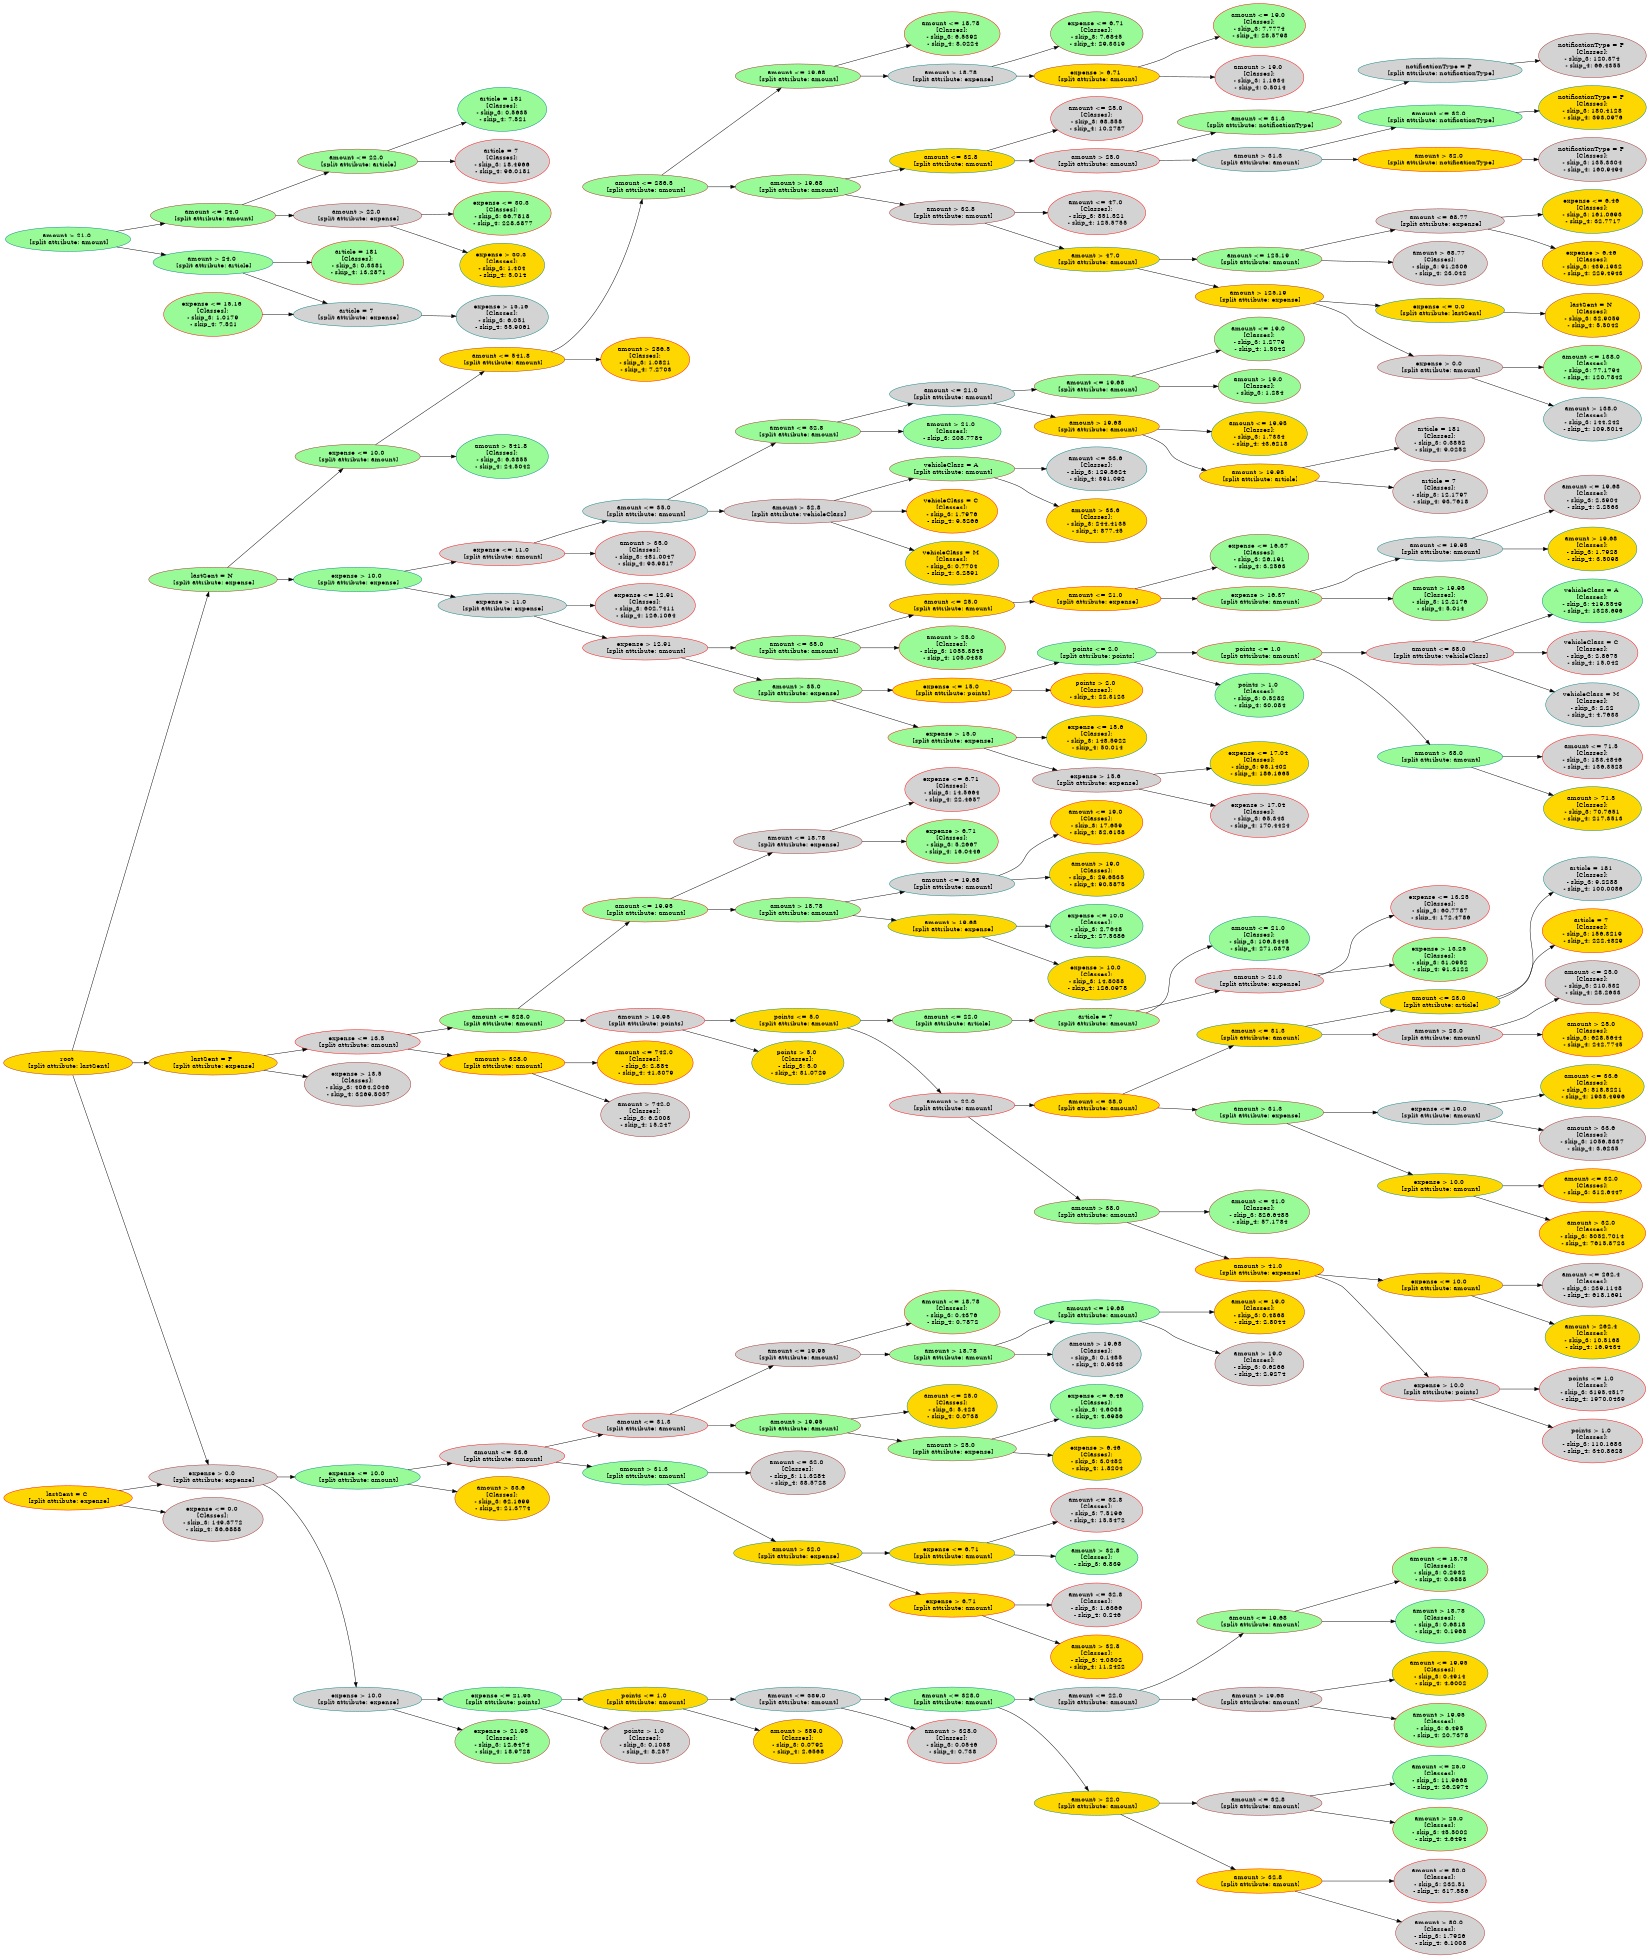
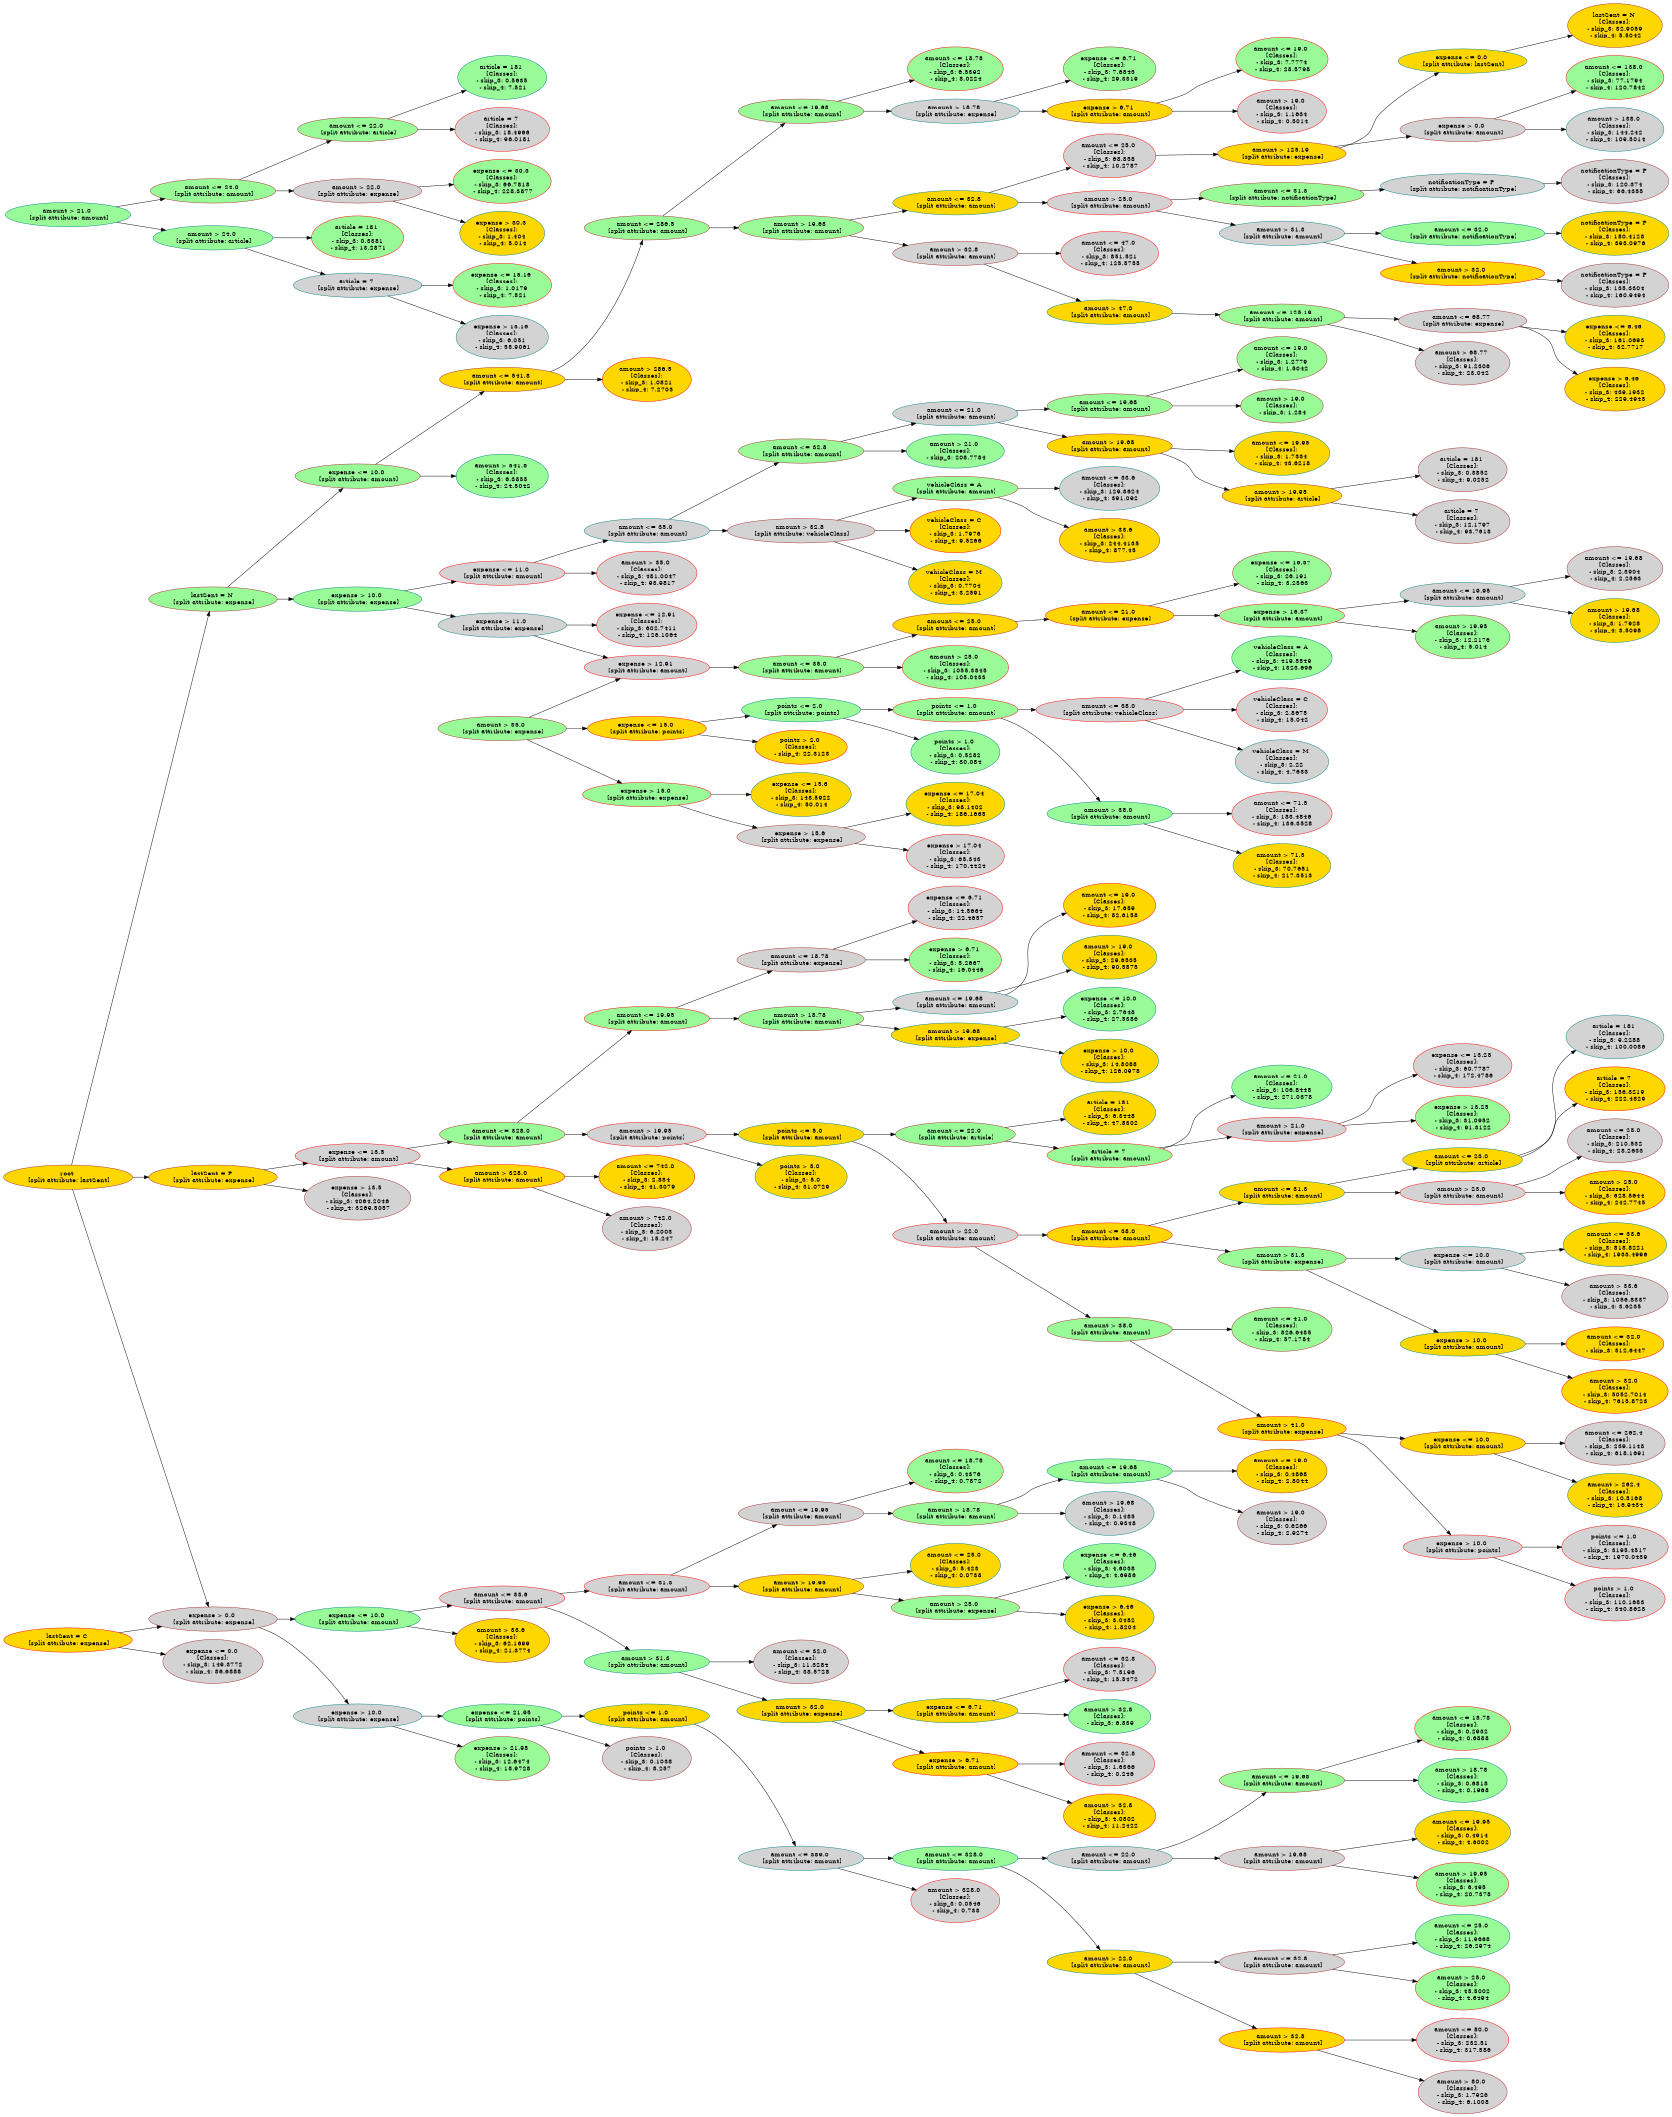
(1176, 277) -> (1185, 155)
(276, 314) -> (435, 285)
(719, 668) -> (572, 699)
none -> (1110, 1113)
(798, 1425) -> (801, 1586)
(798, 1742) -> none
